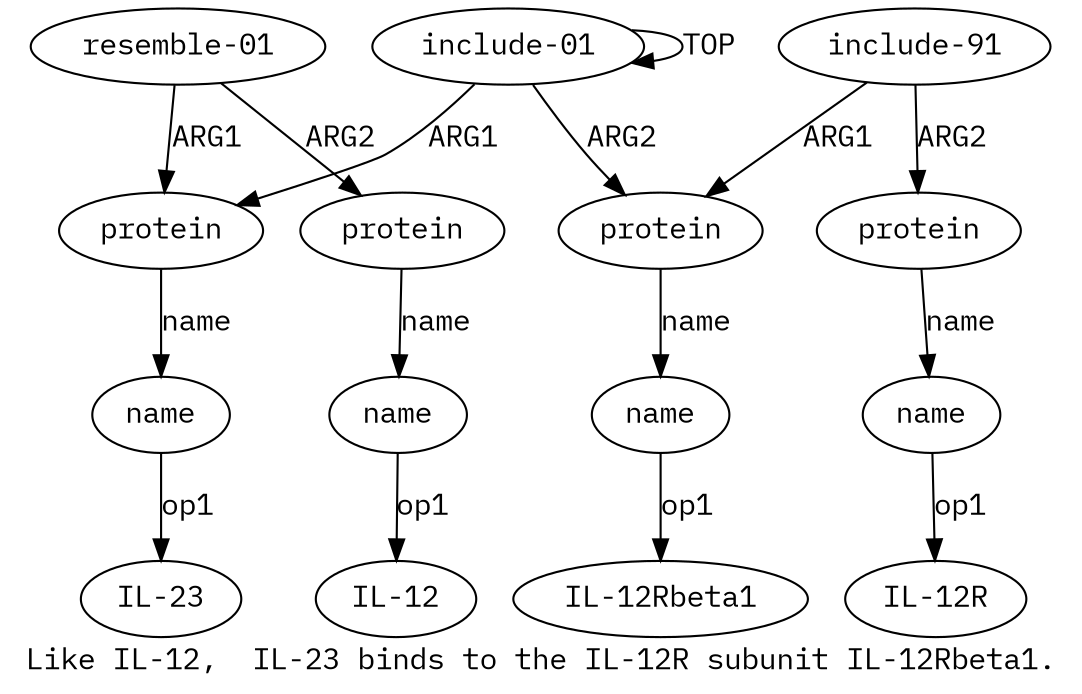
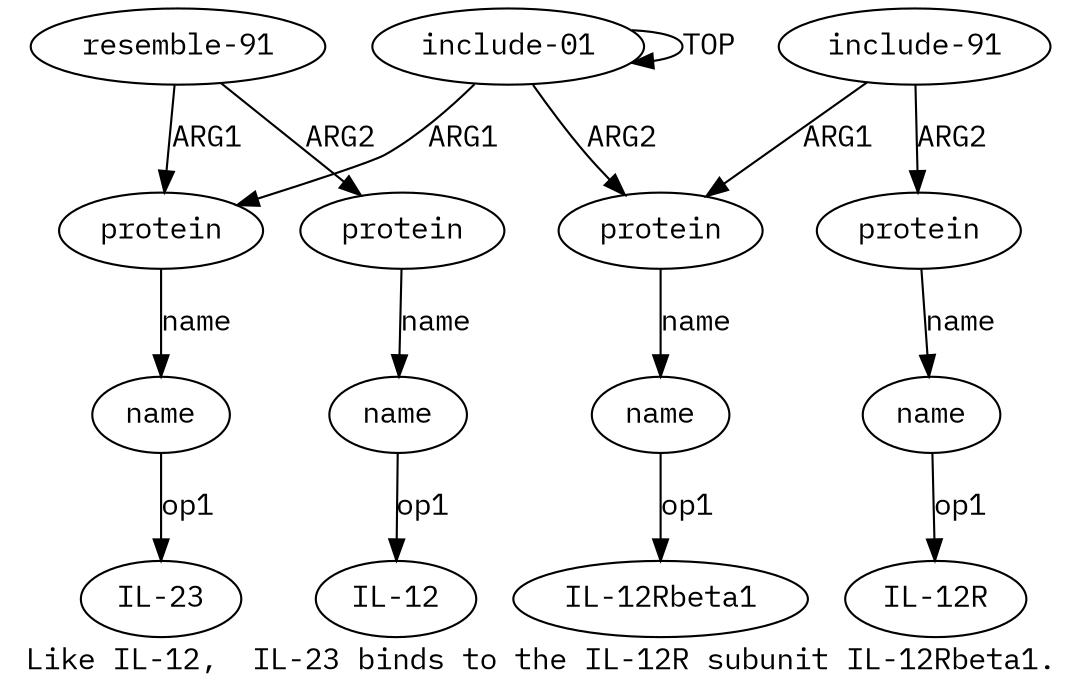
(178, 47) -> (178, 47)
